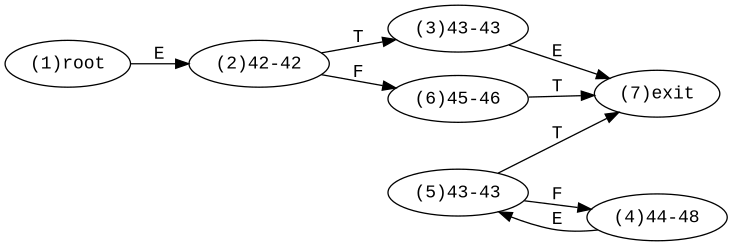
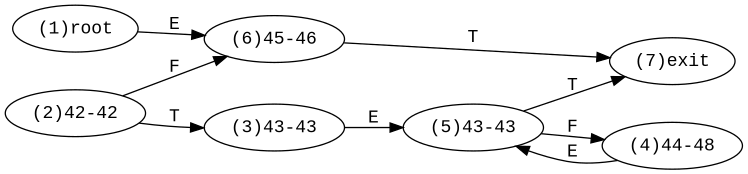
(553, 60) -> (367, 128)
(153, 64) -> (165, 33)
